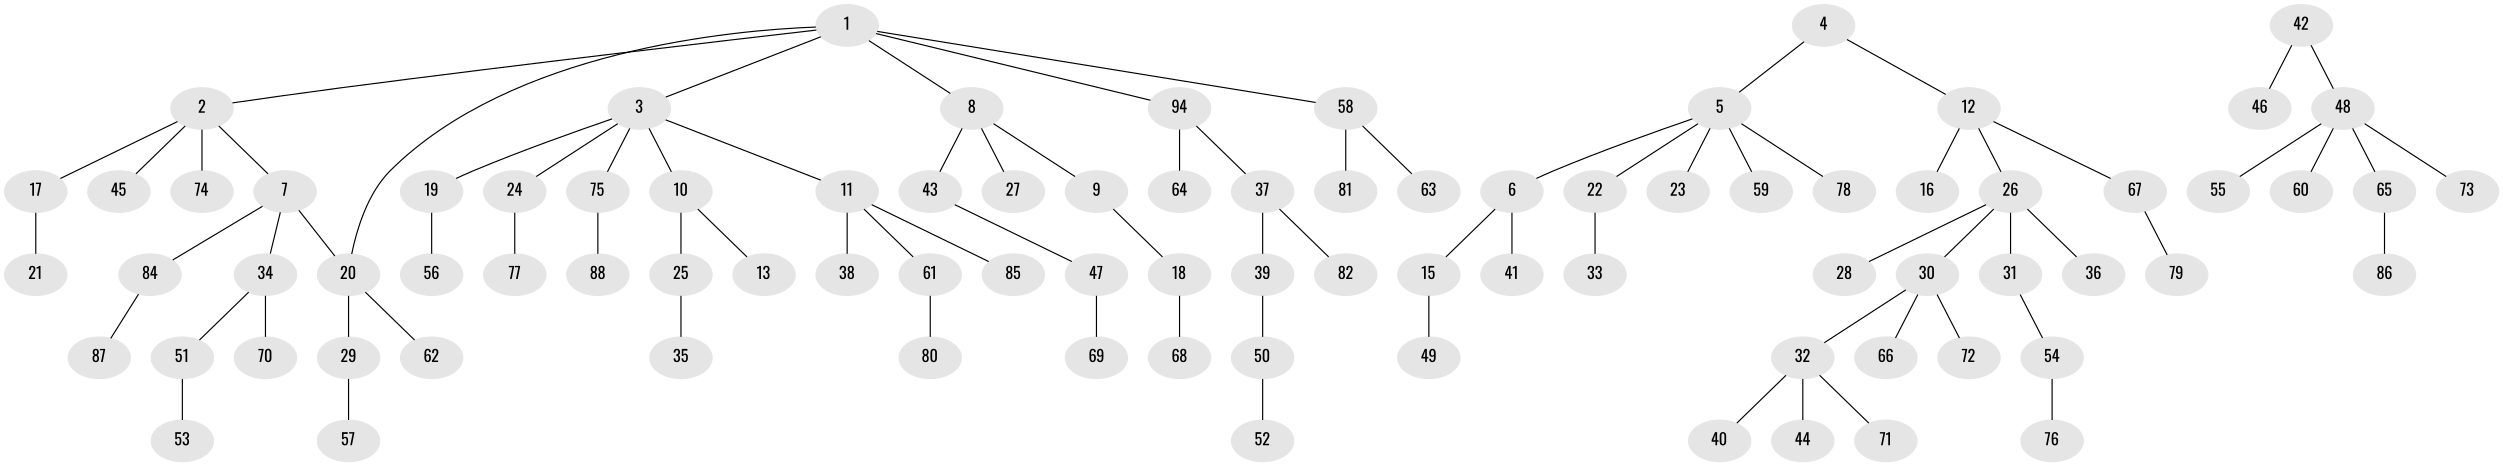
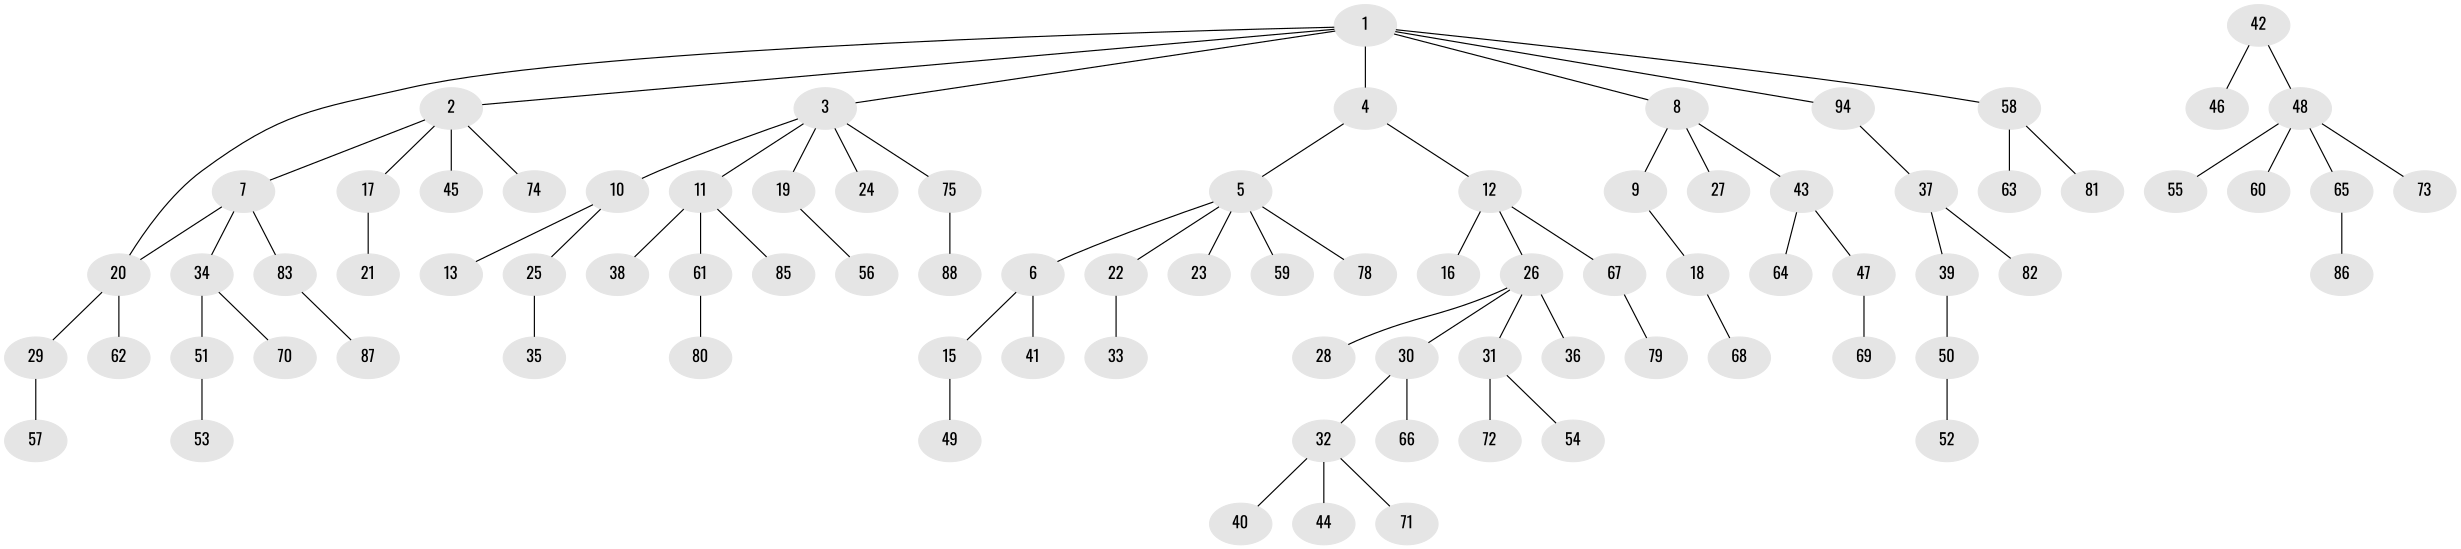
none -> (1365, 67)
(1180, 150) -> (1791, 233)
(150, 275) -> (285, 275)
(515, 275) -> none
(1948, 316) -> (1490, 399)
(2052, 441) -> none
